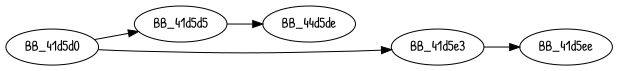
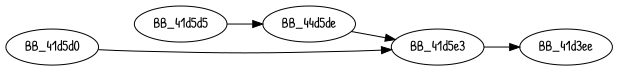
none -> (368, 35)
(111, 36) -> none
(566, 47) -> (566, 47)
